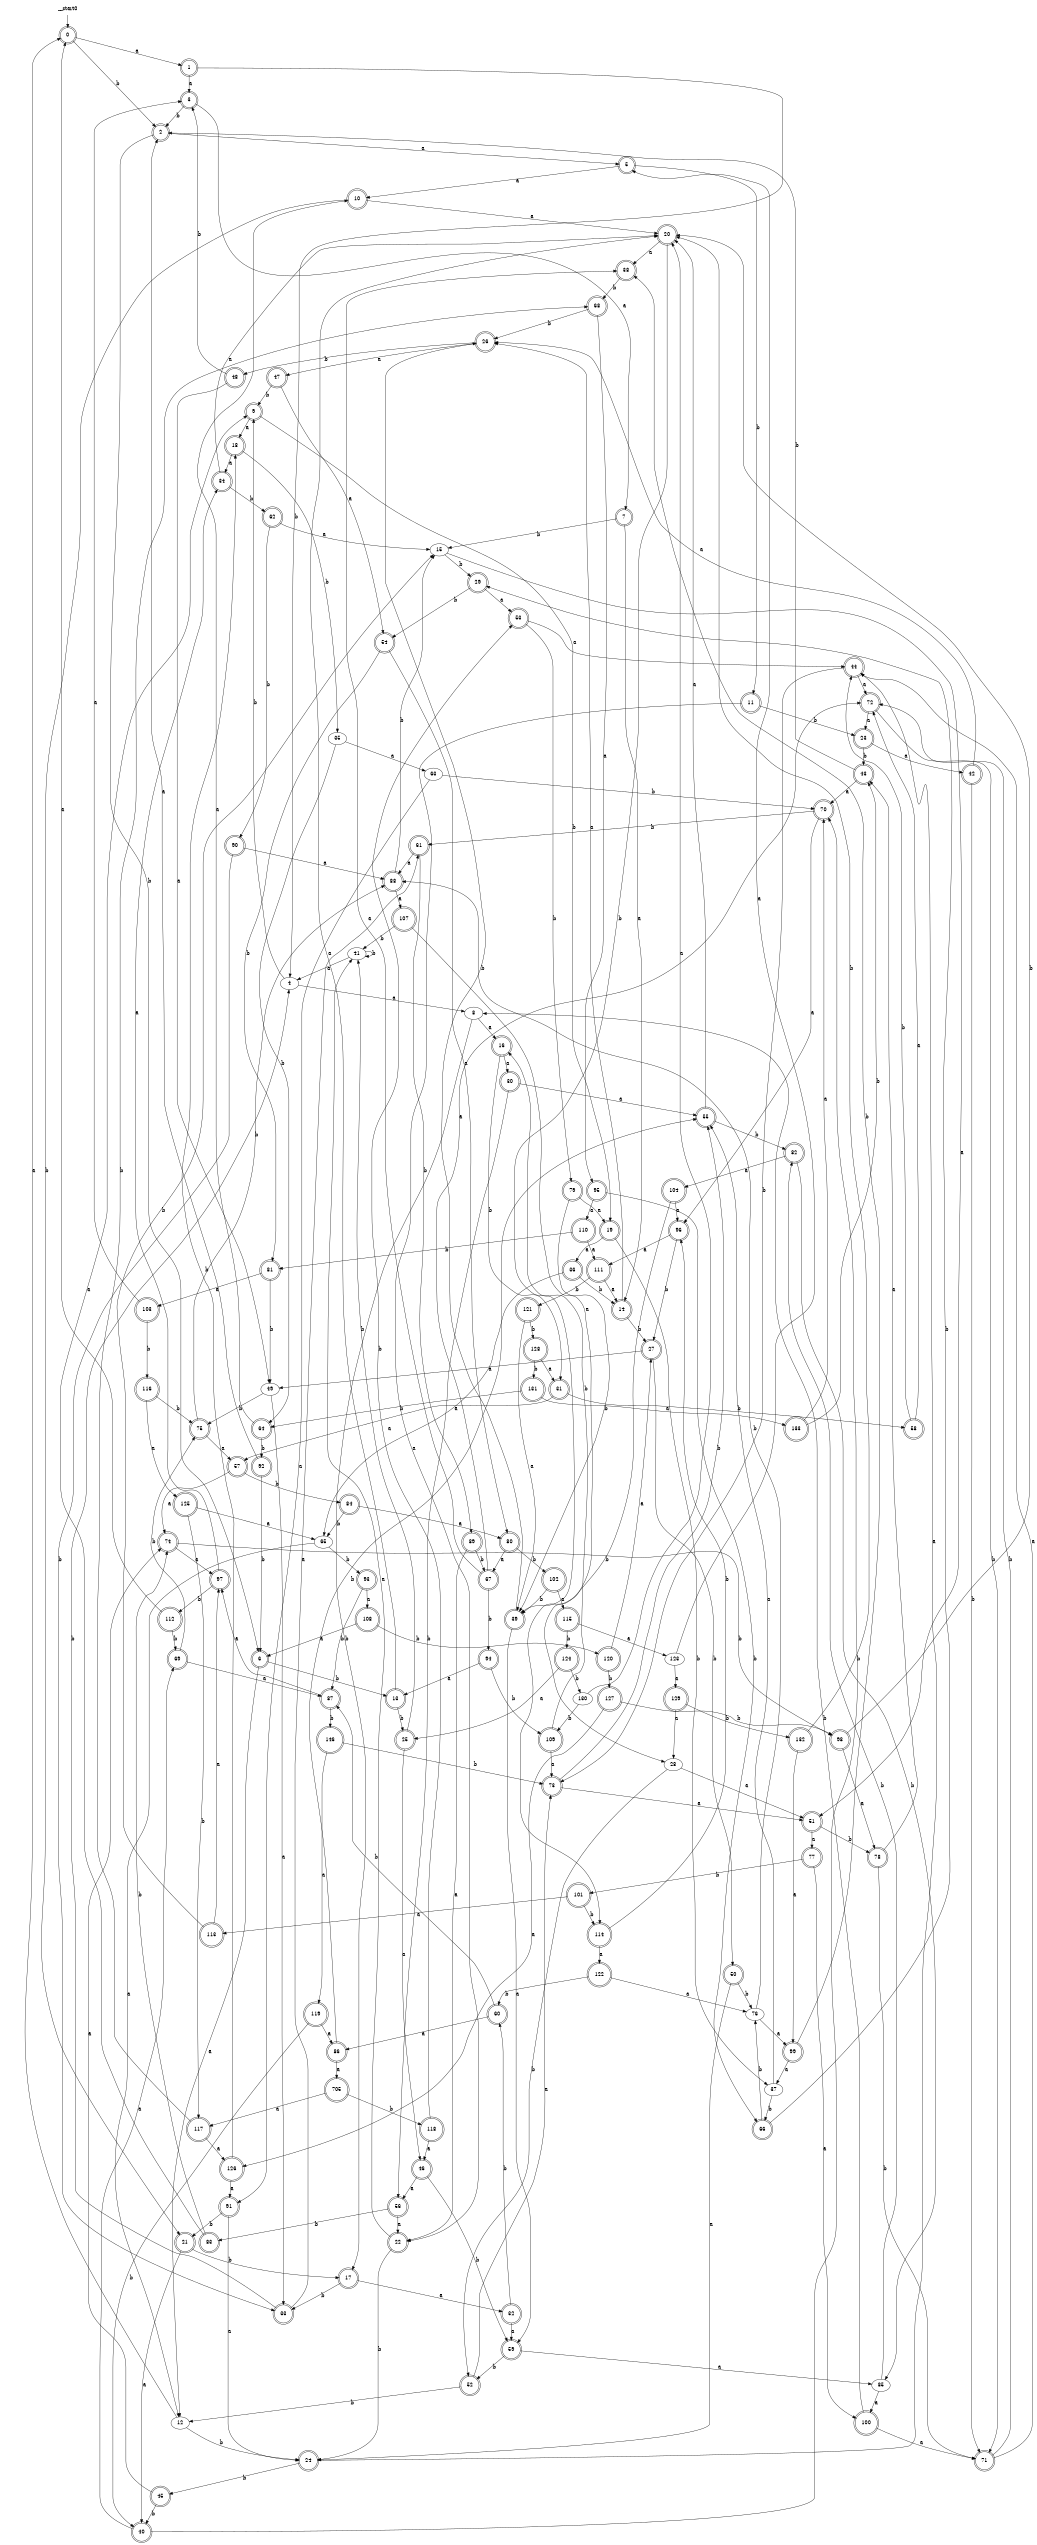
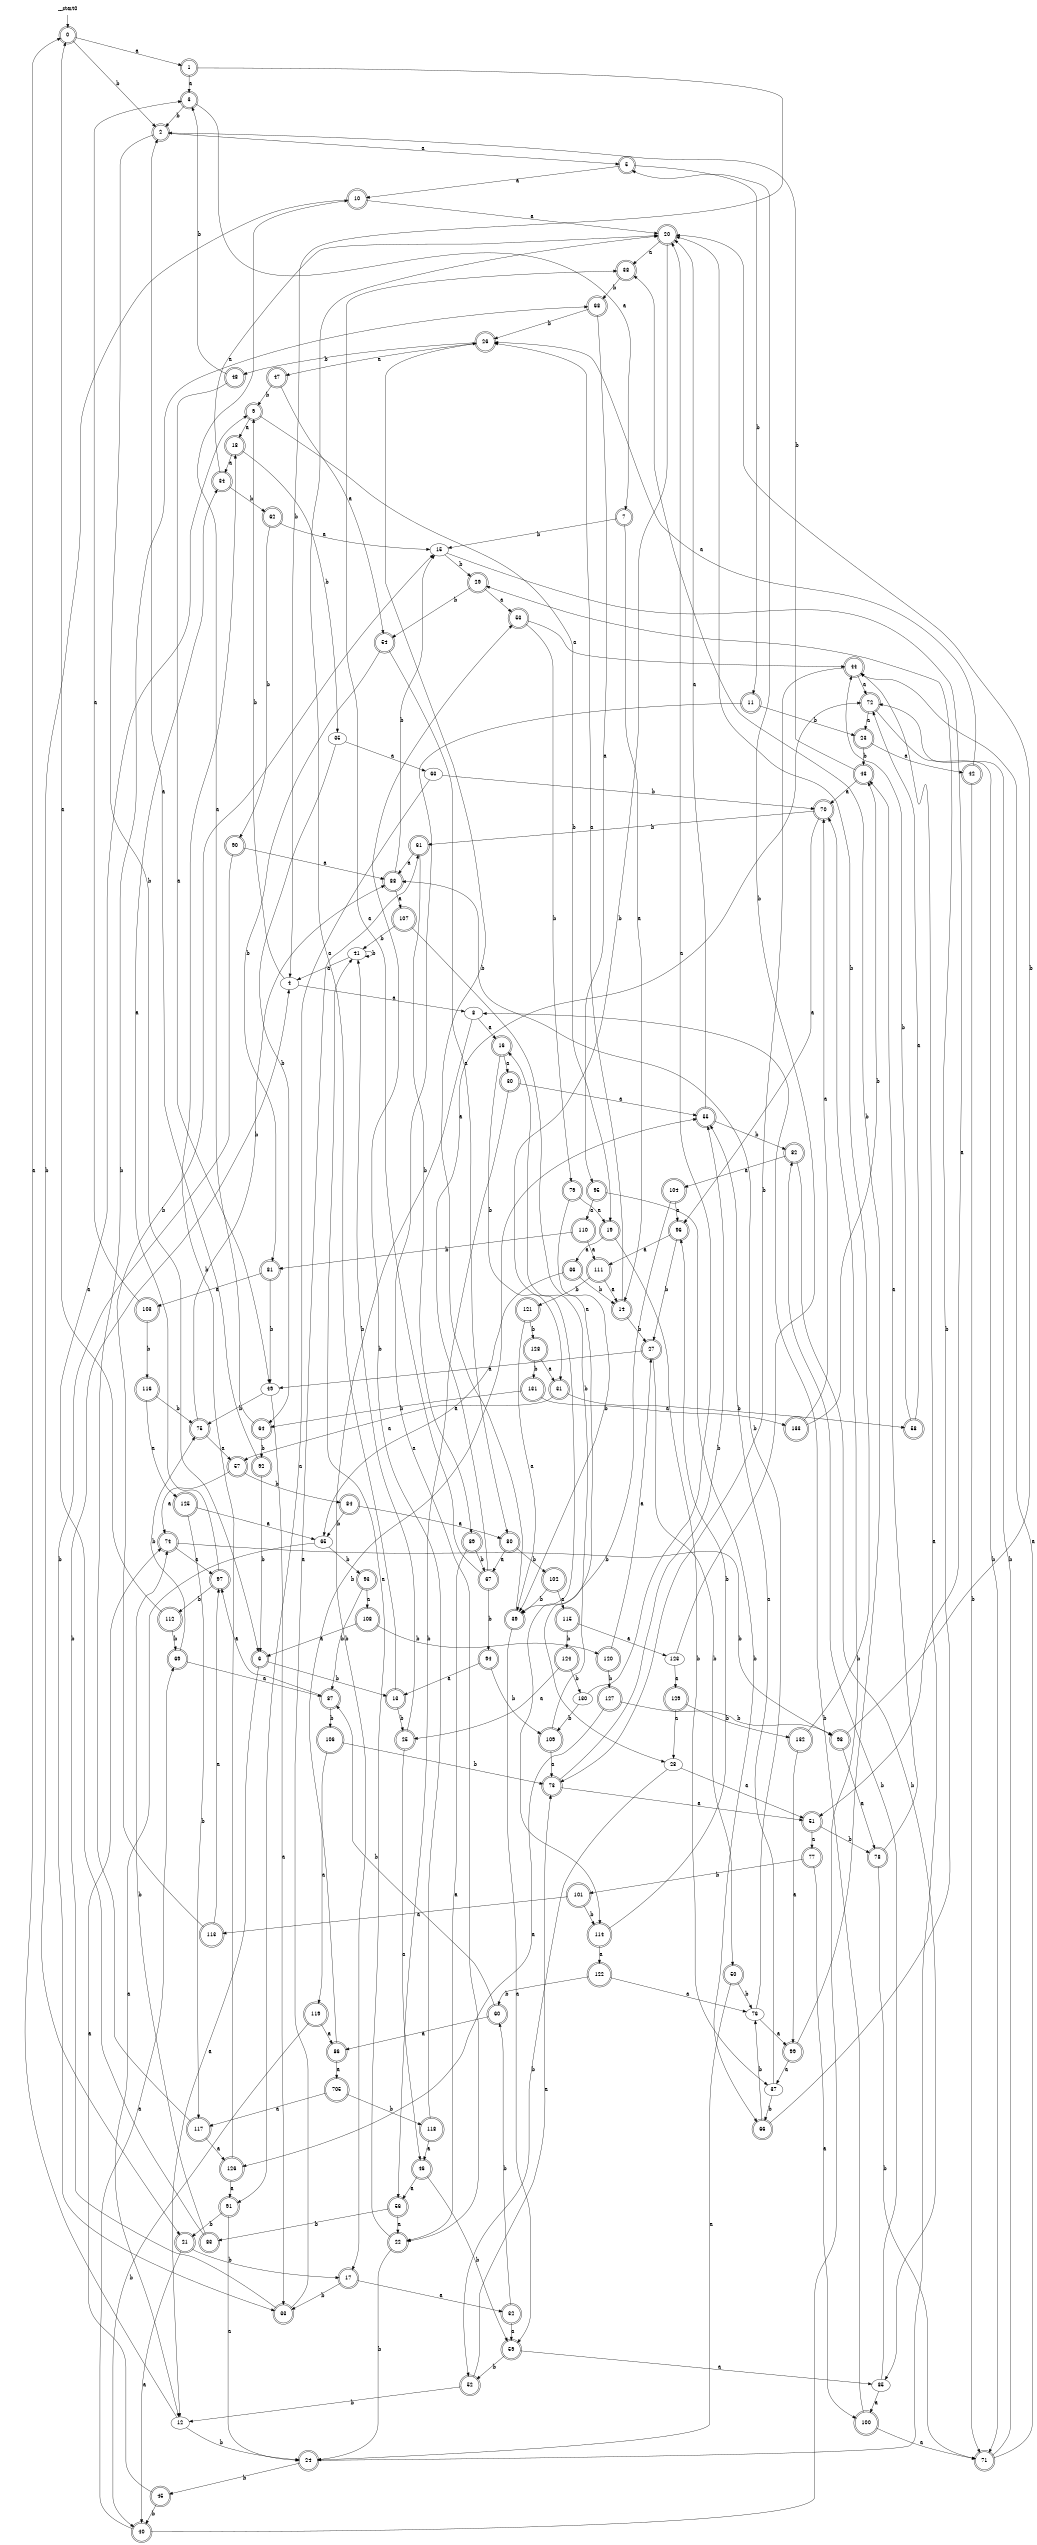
(759, 899) -> (759, 899)
(330, 1740) -> (330, 1740)
